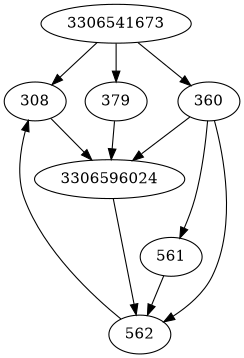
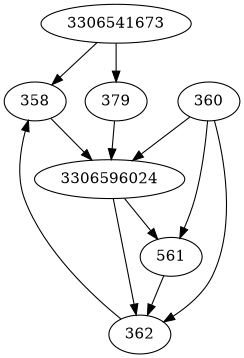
(160, 61) -> none
(35, 101) -> (35, 101)
none -> (138, 215)
(140, 335) -> (140, 335)
